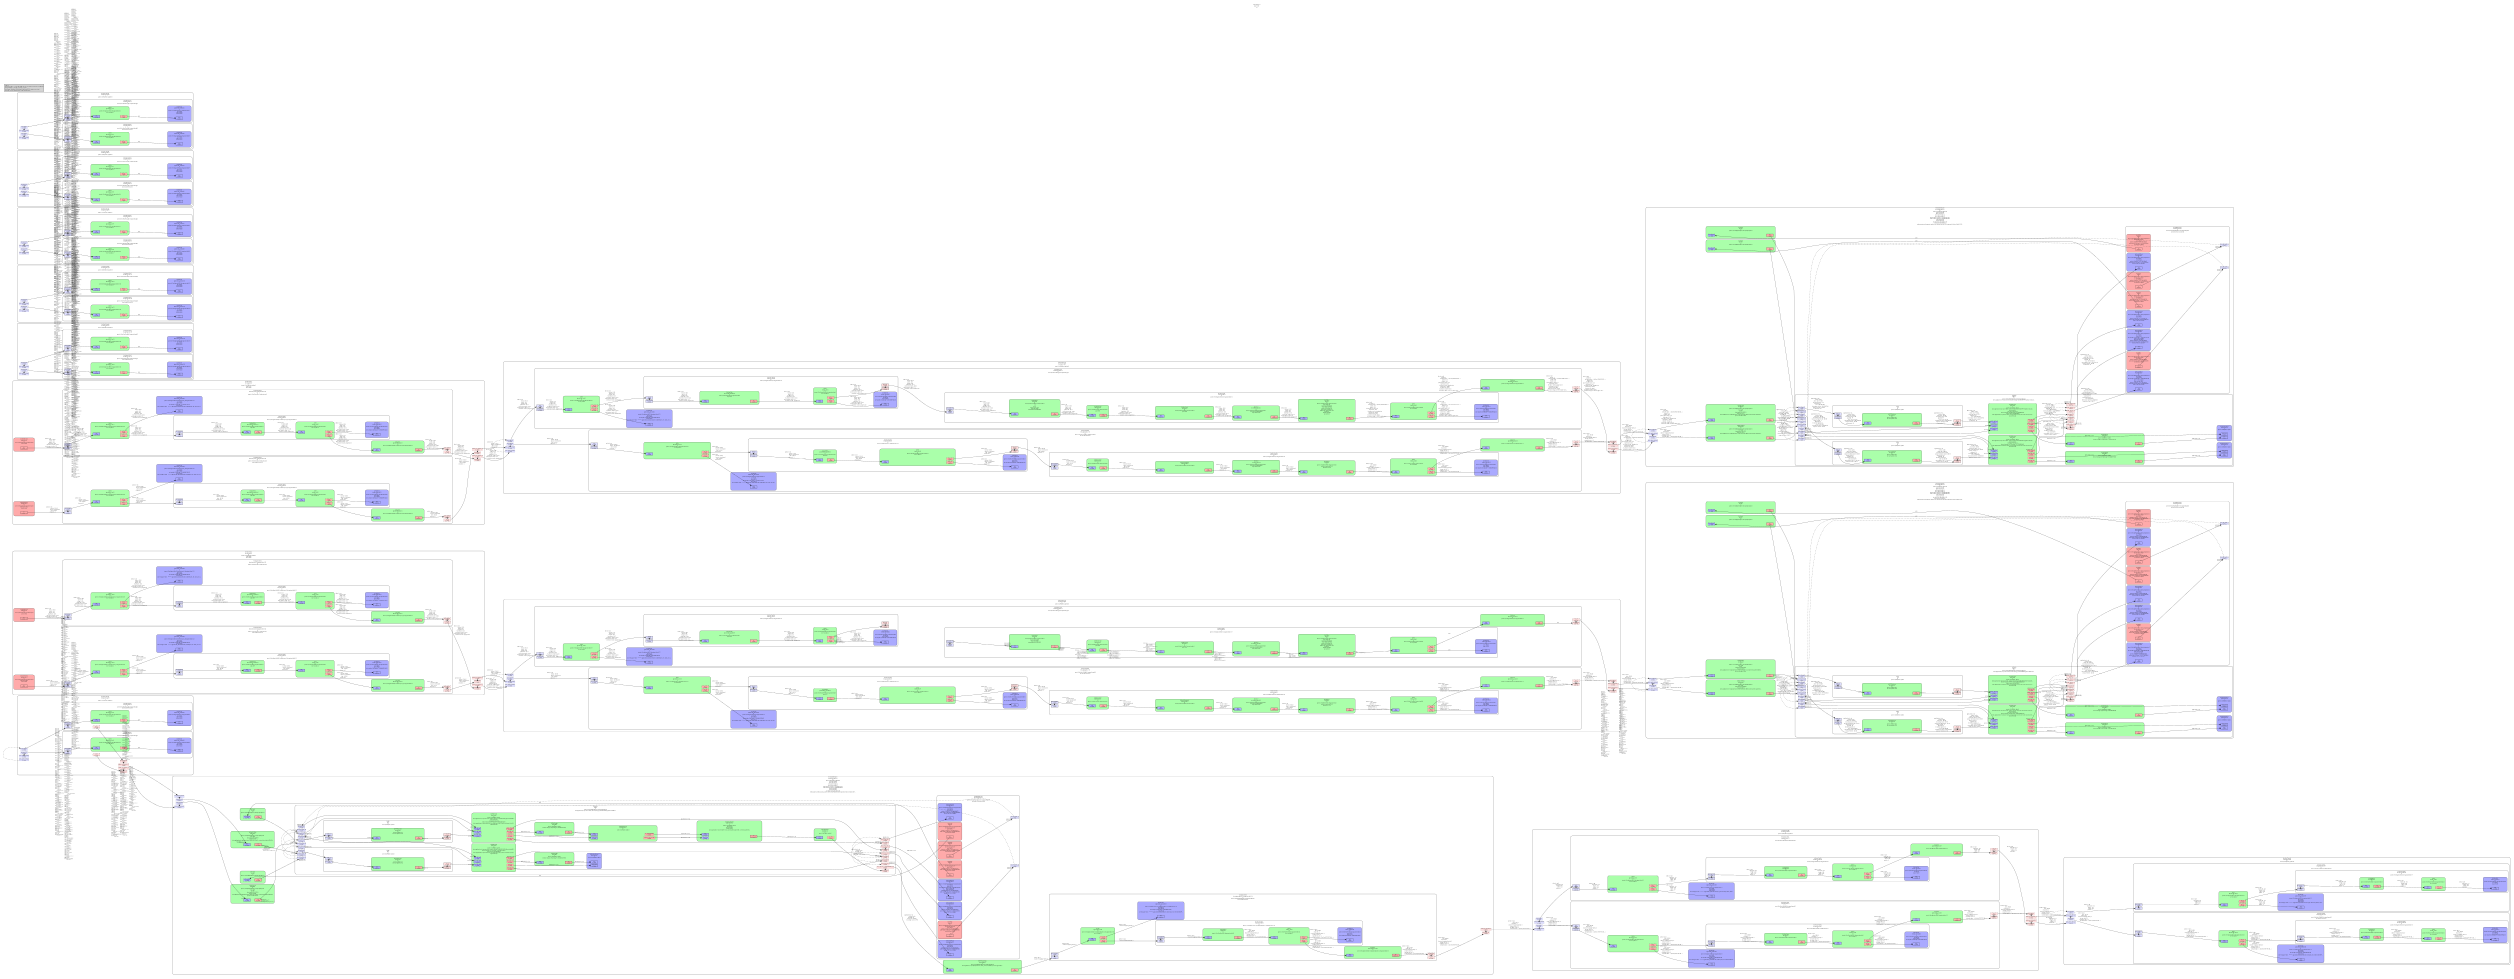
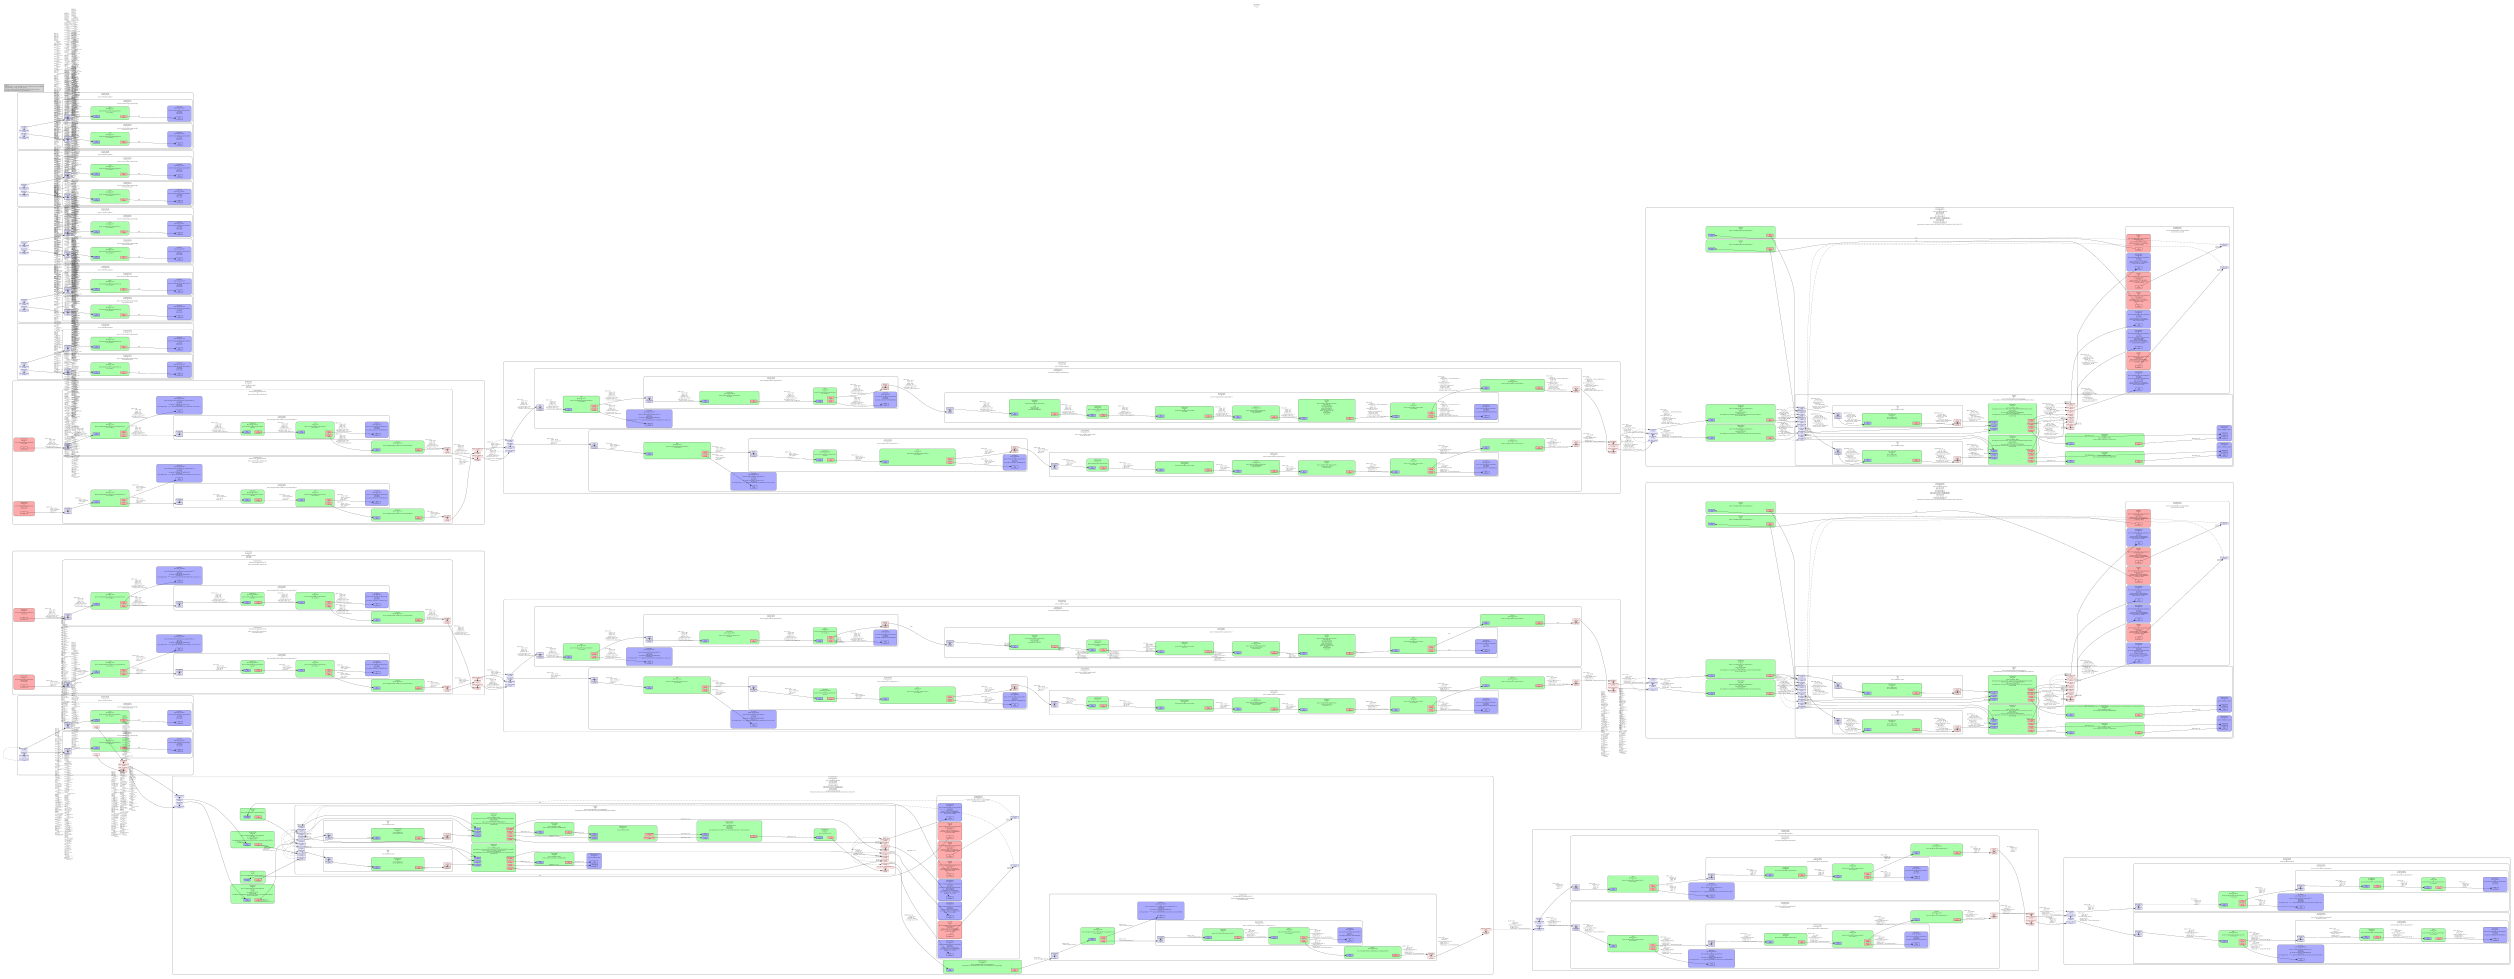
none -> (917, 634)
